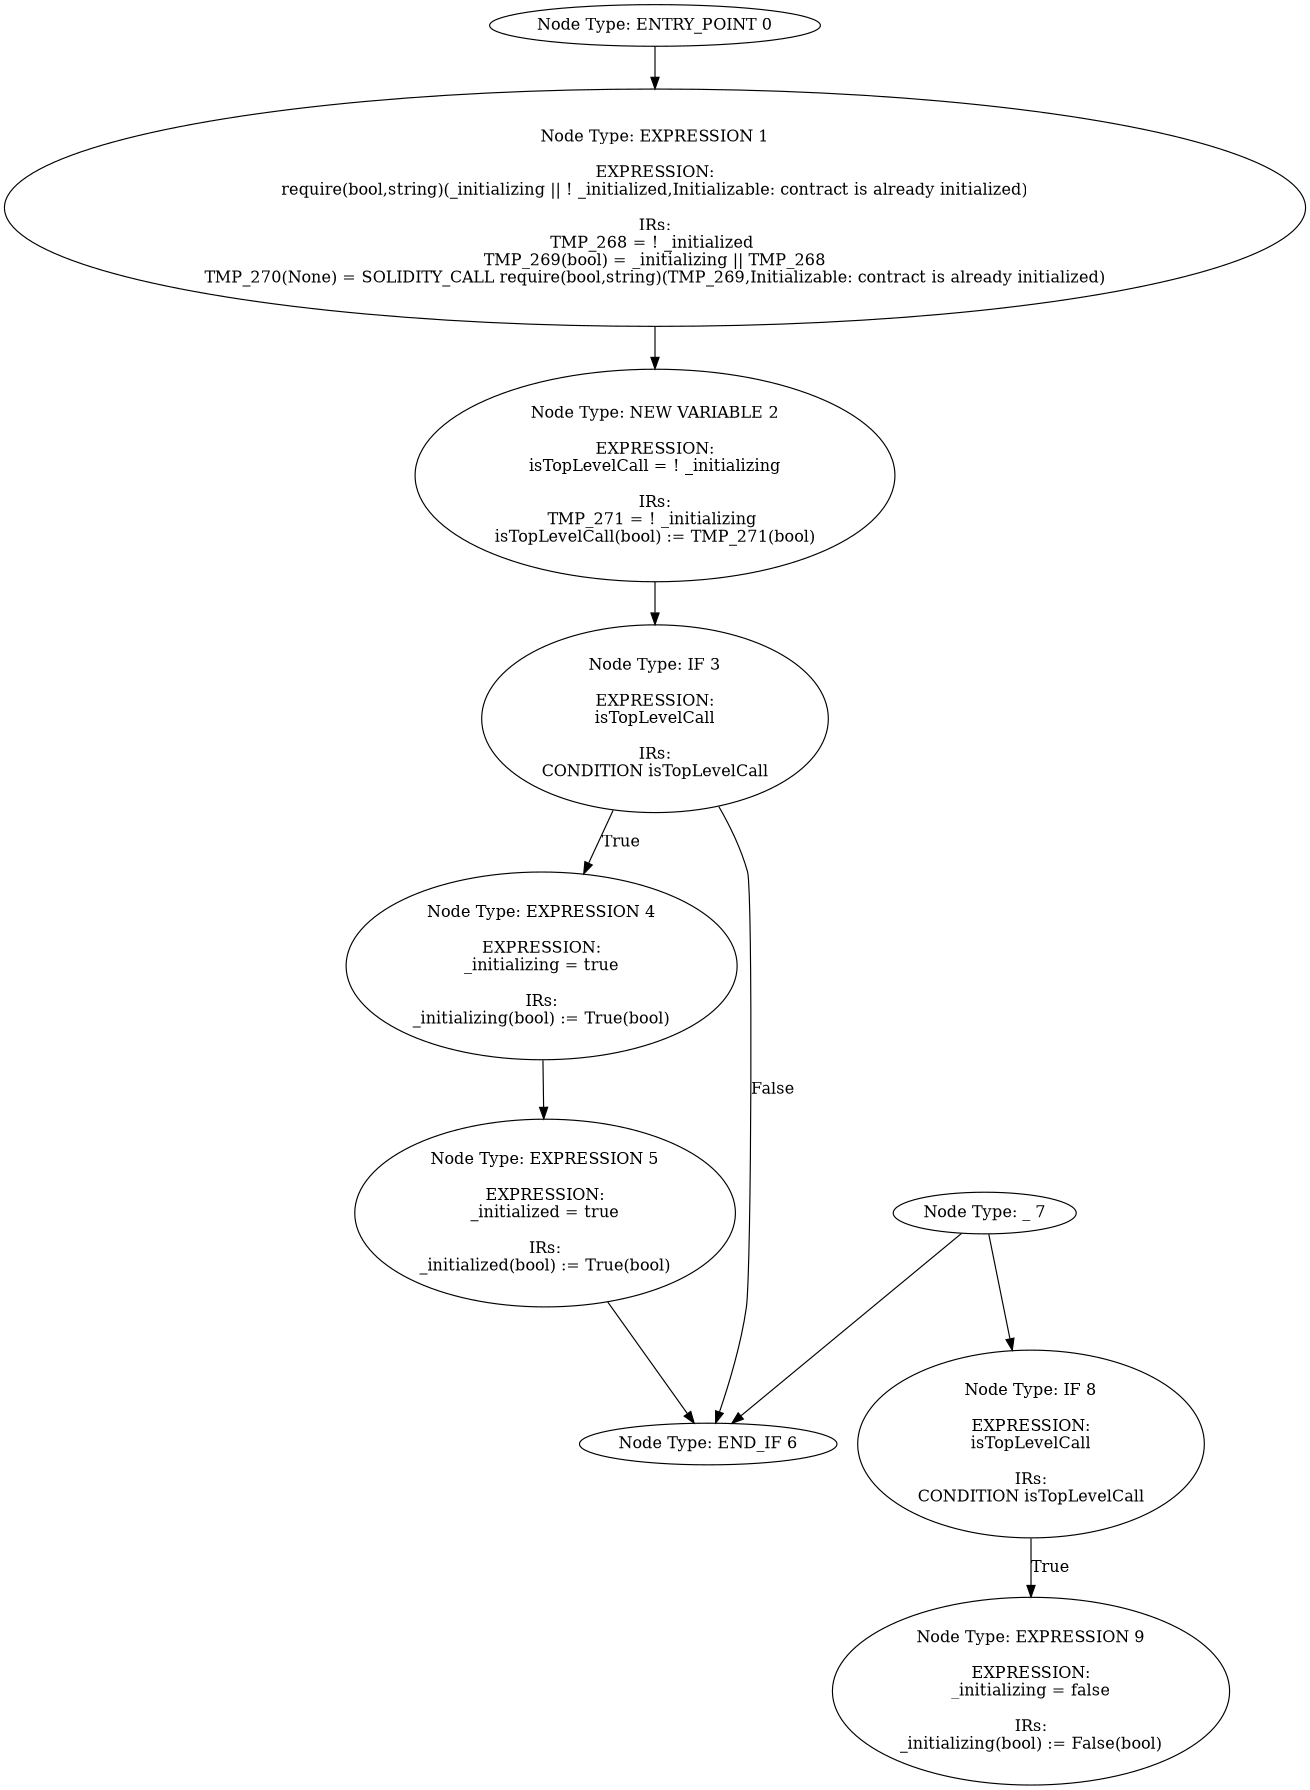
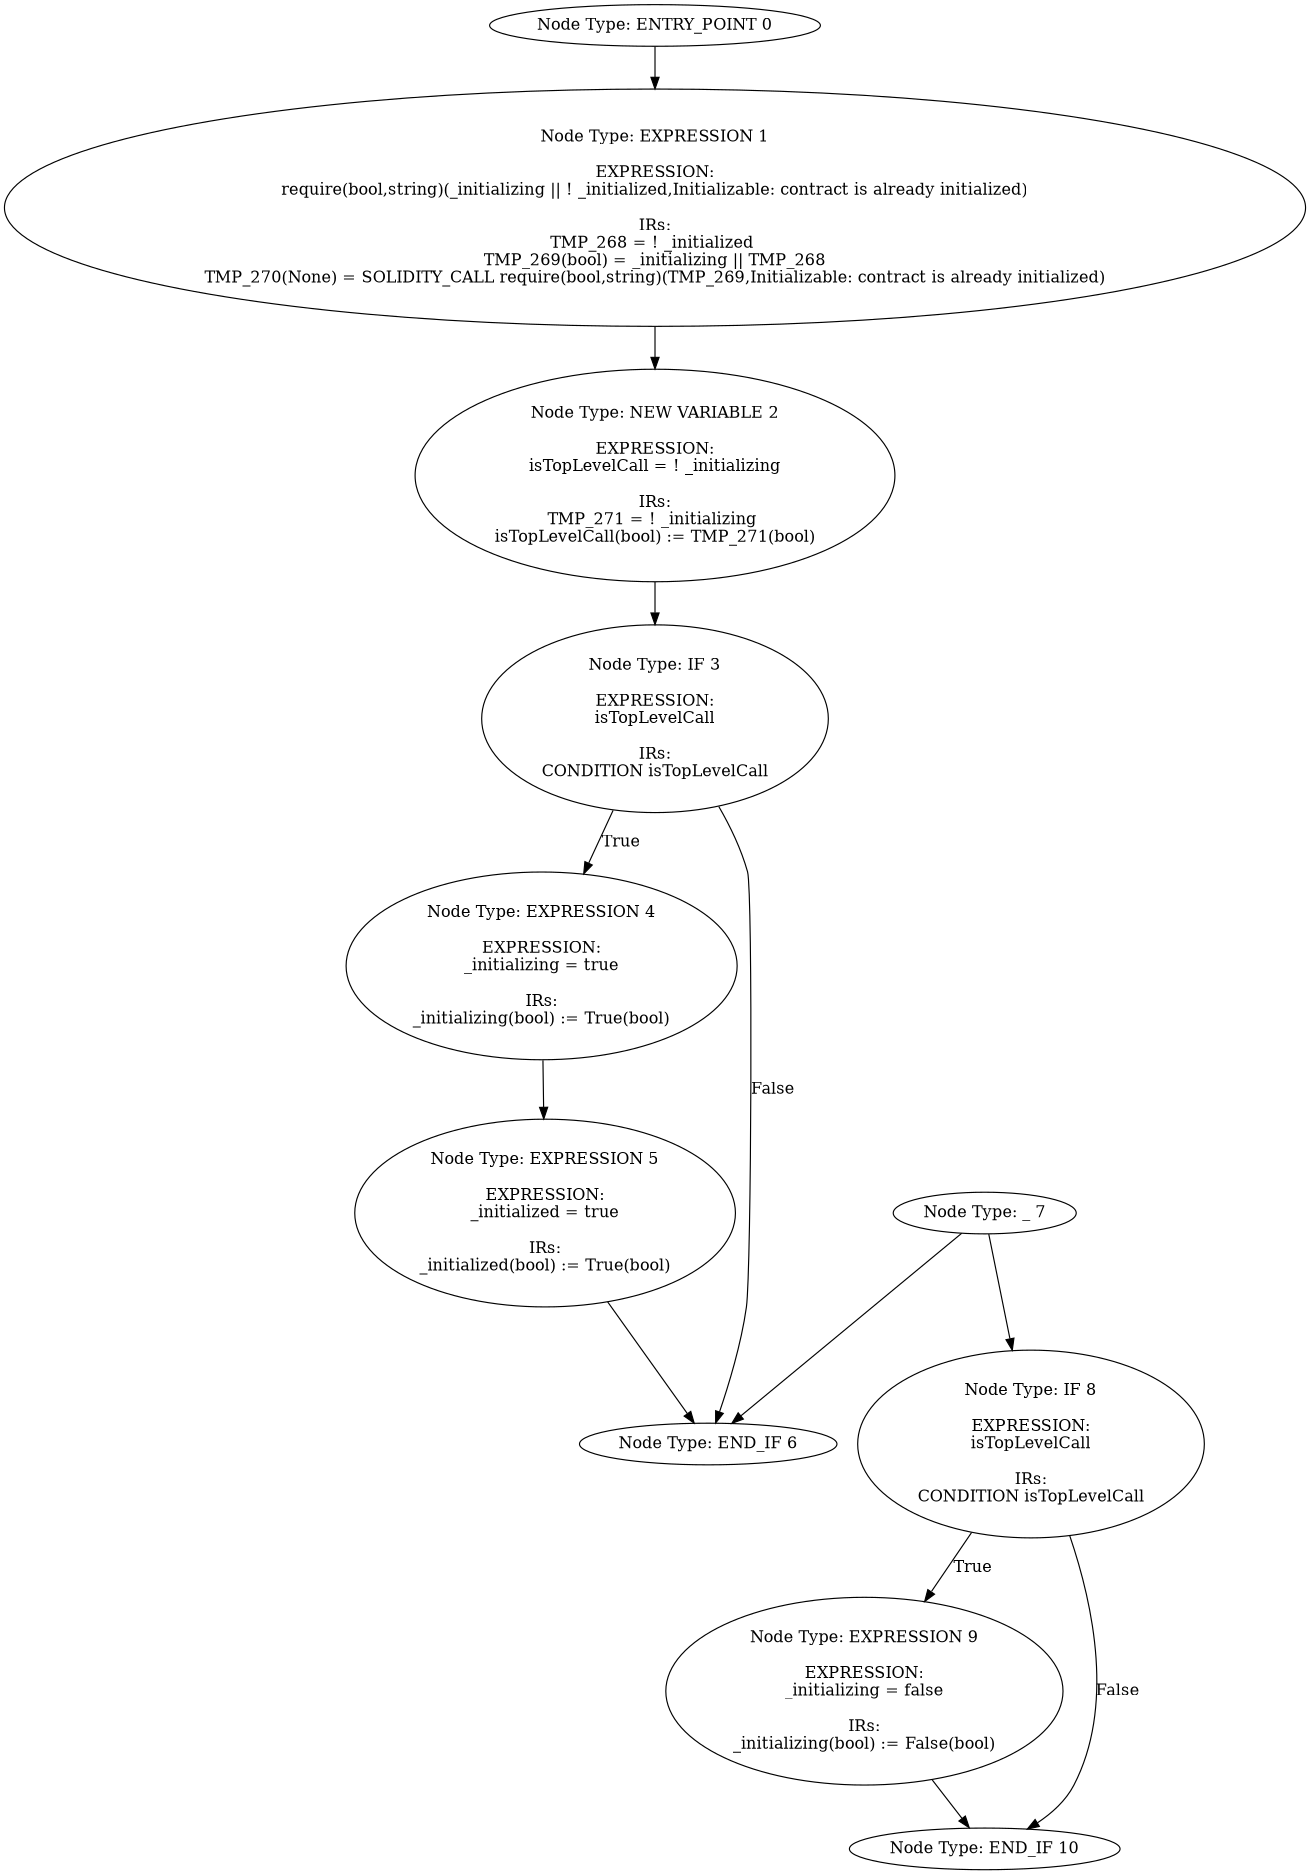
none -> (985, 1849)
